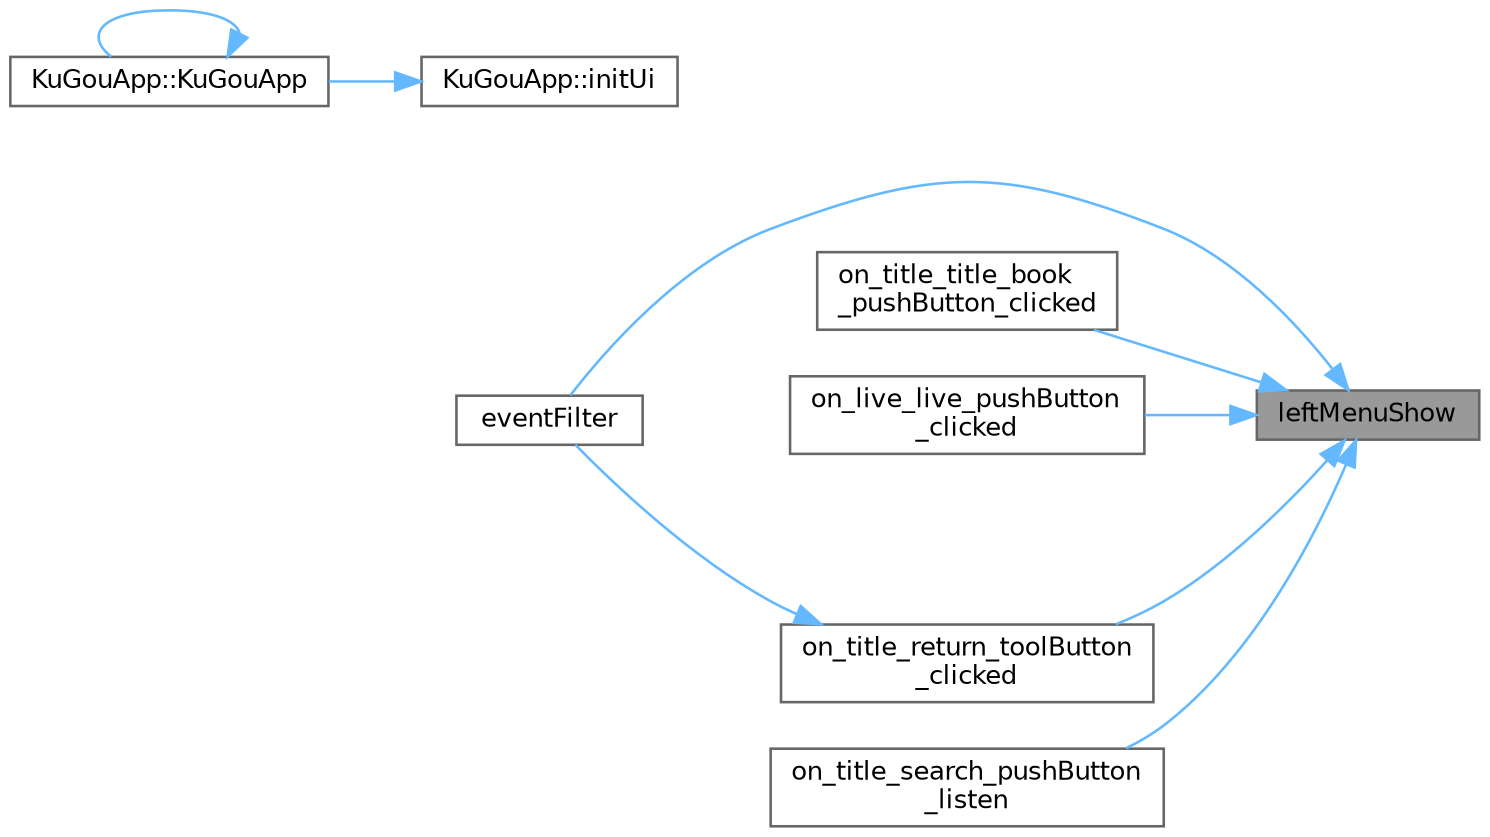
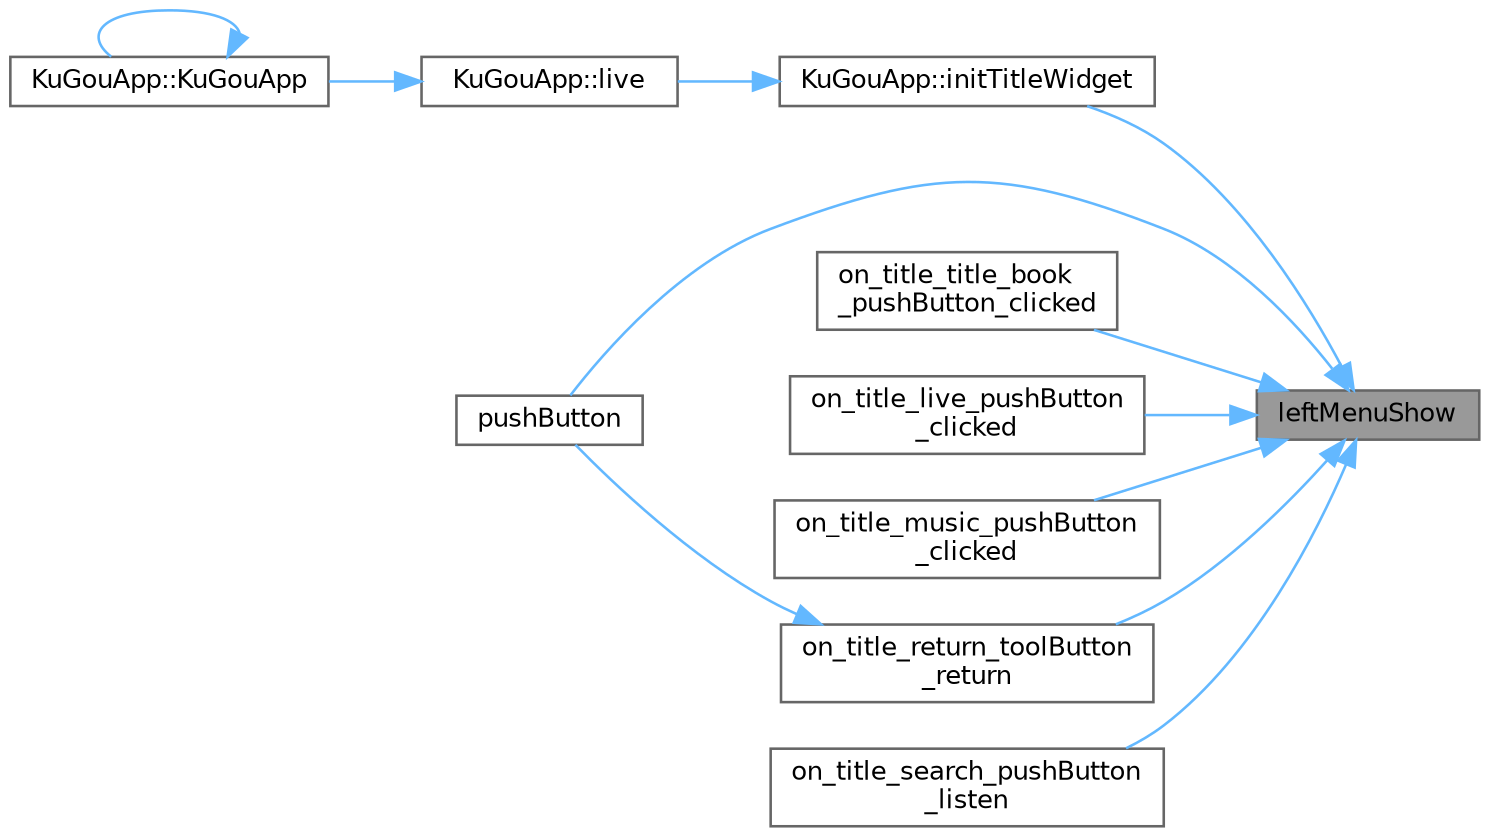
(550, 81) -> (550, 81)
none -> (967, 81)
(967, 415) -> (967, 415)
(550, 420) -> (550, 420)
none -> (967, 539)
(967, 663) -> (967, 663)
